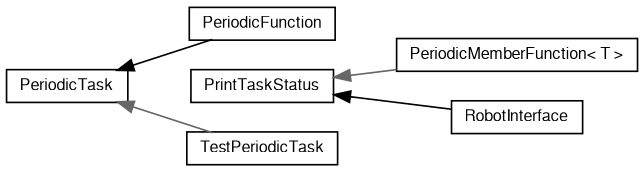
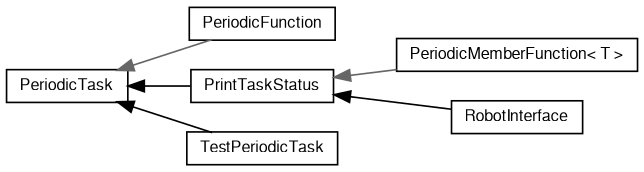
(173, 52) -> (173, 52)
none -> (168, 86)
(173, 120) -> (173, 120)
